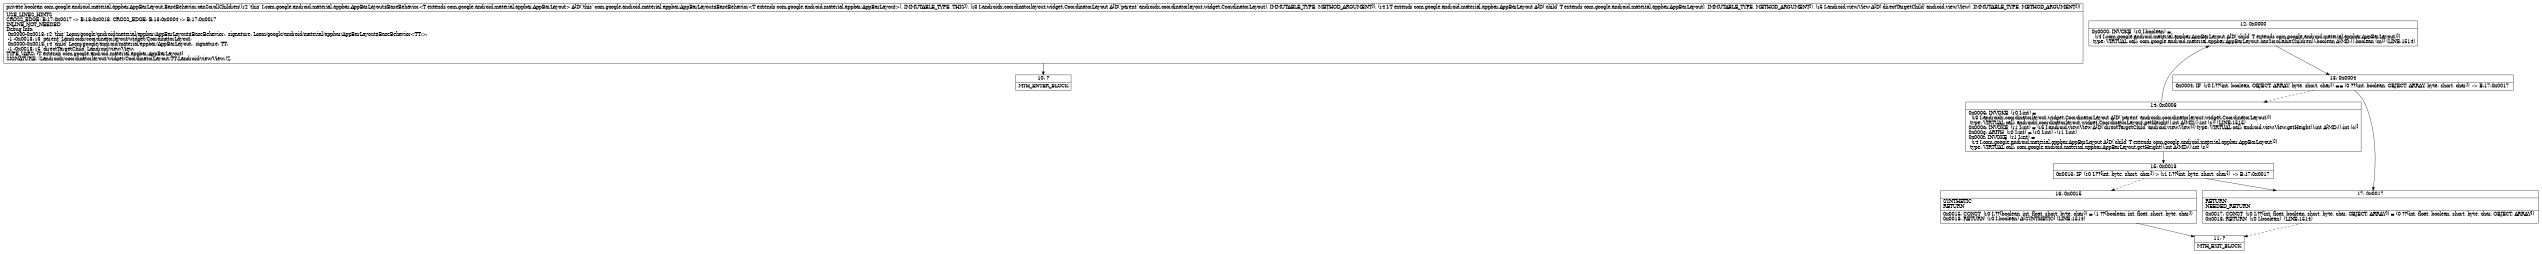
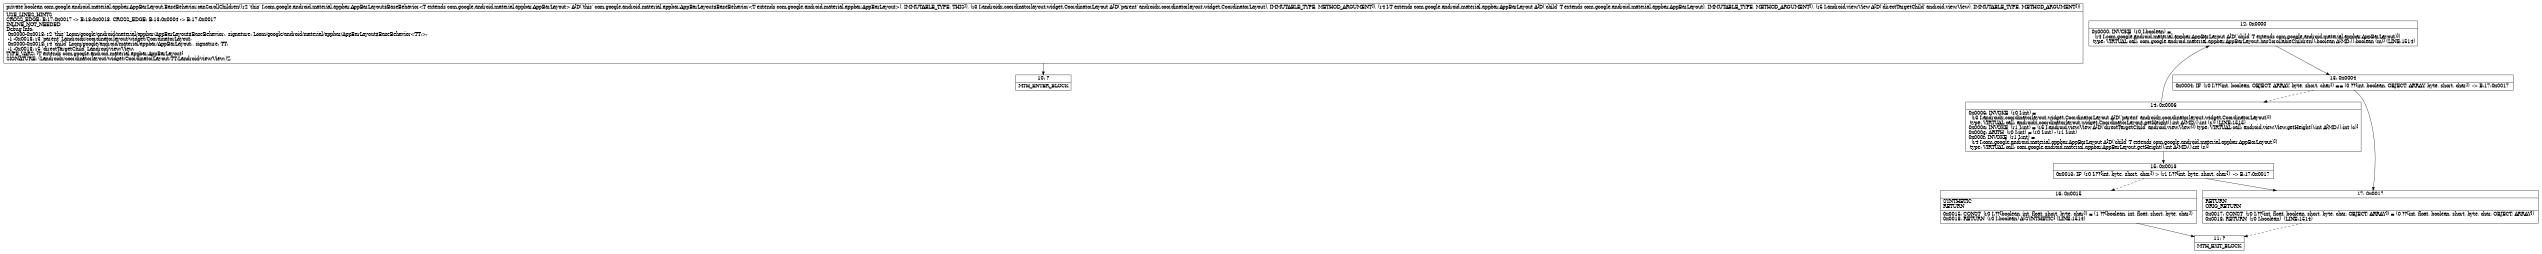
(2228, 207) -> (2223, 207)
